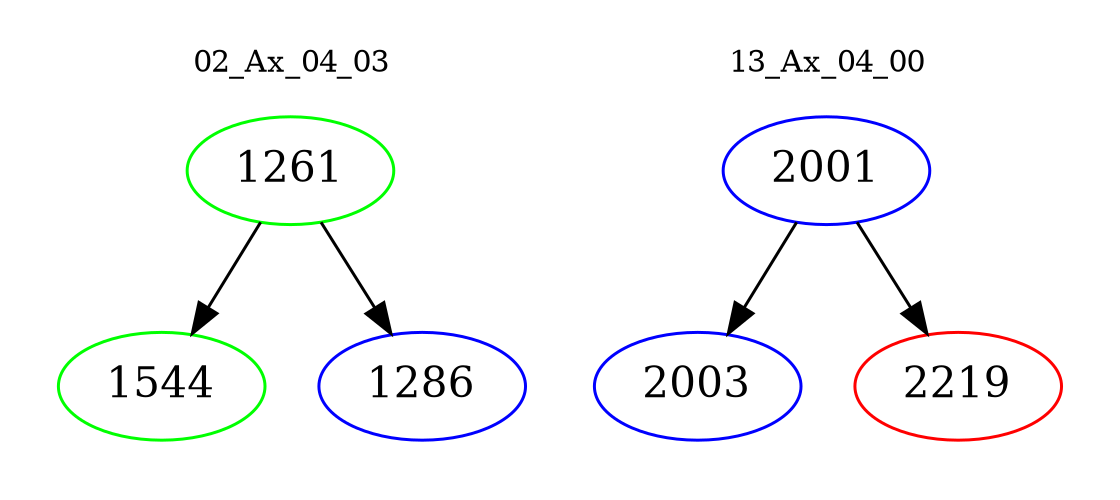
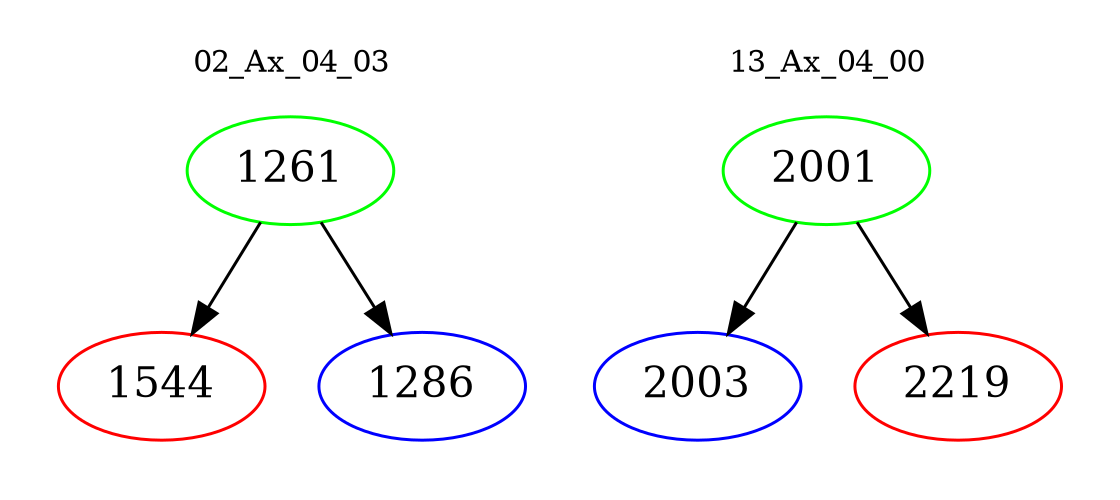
(826, 171) -> (826, 171)
(162, 386) -> (162, 386)
